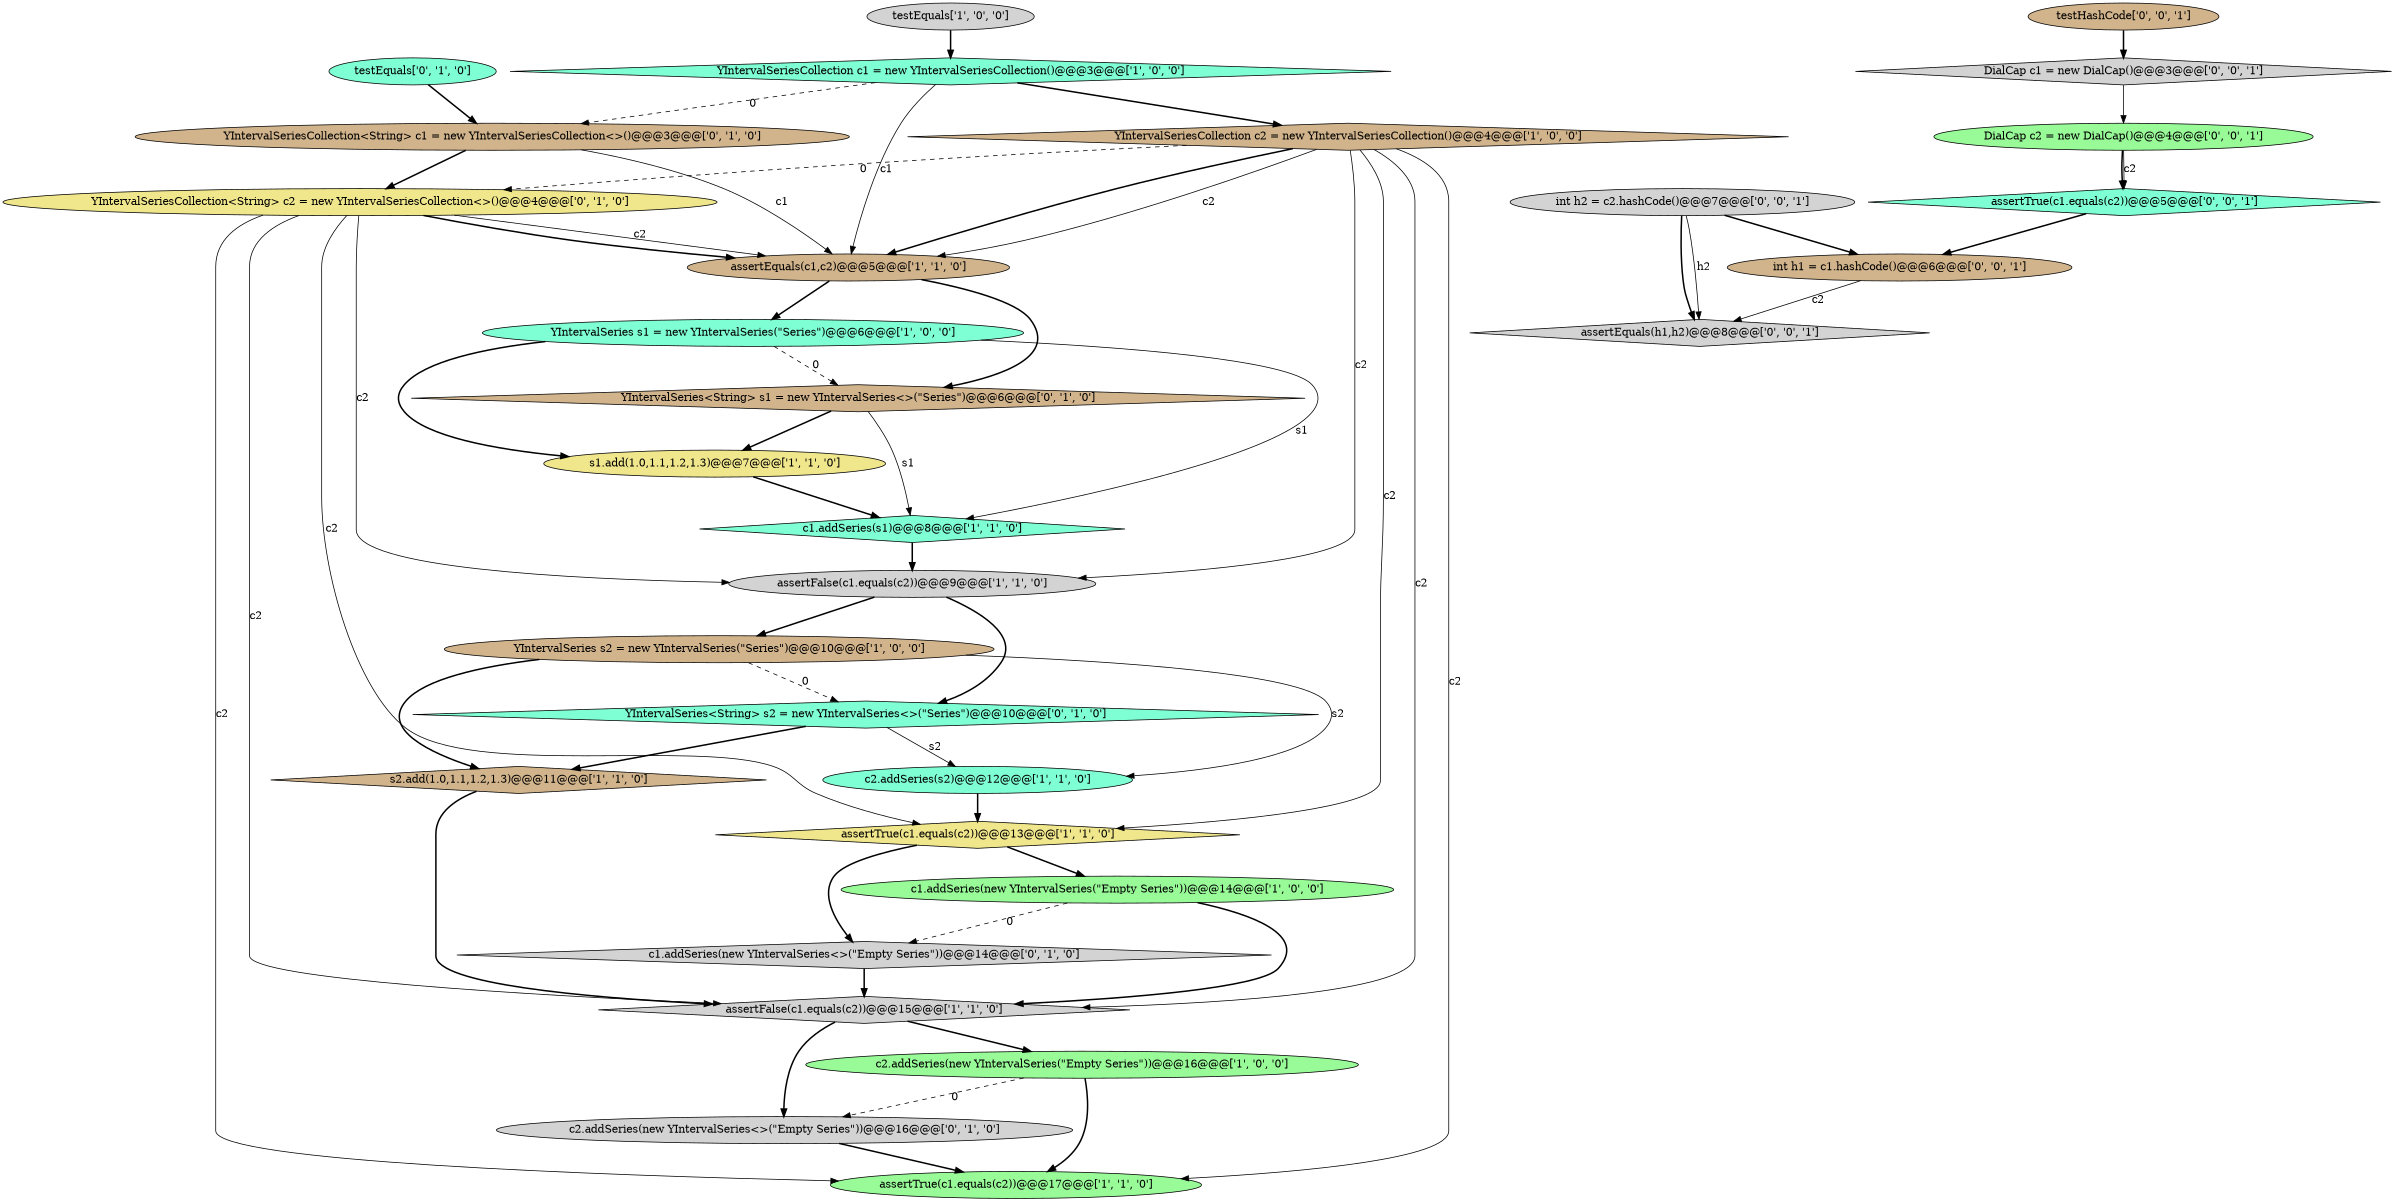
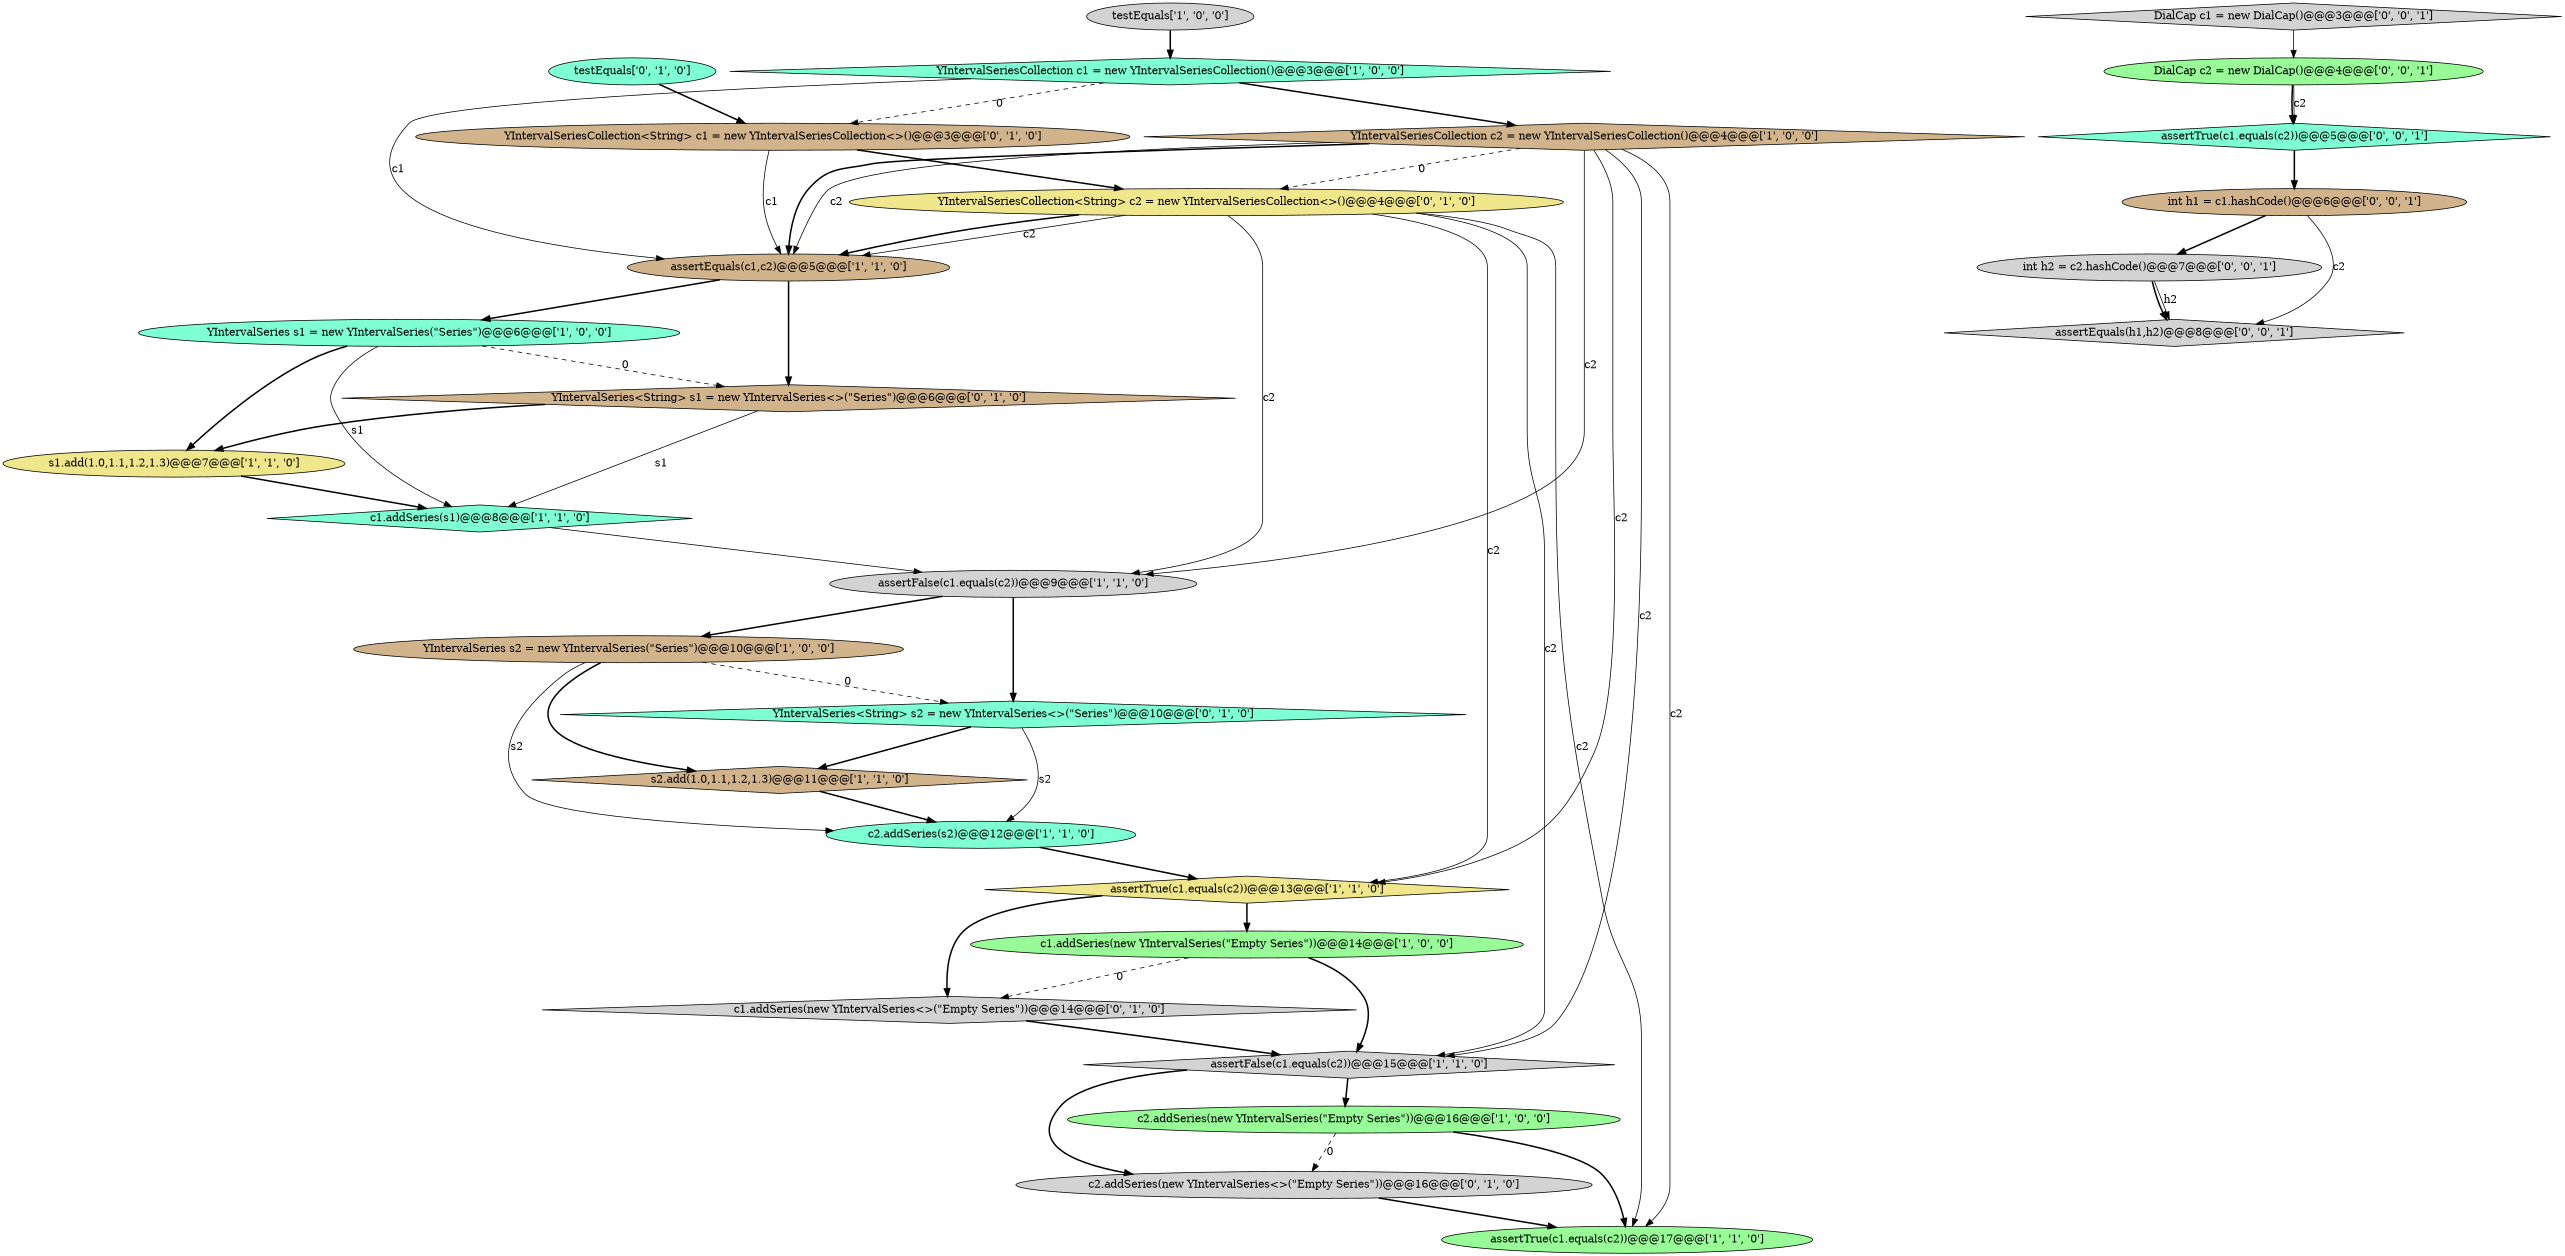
(2124, 17) -> none
(1787, 234) -> (2225, 233)
(912, 553) -> (732, 549)
(475, 978) -> (874, 806)
